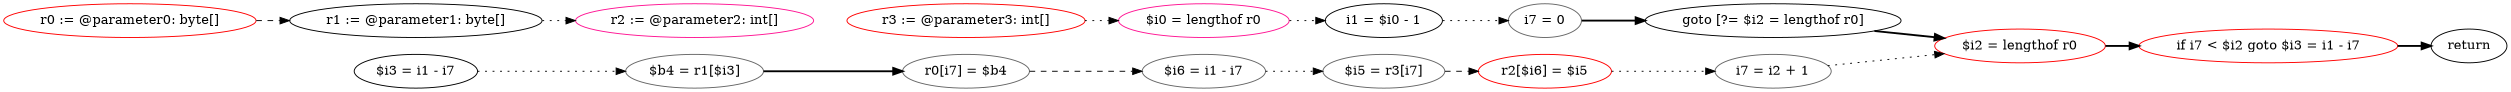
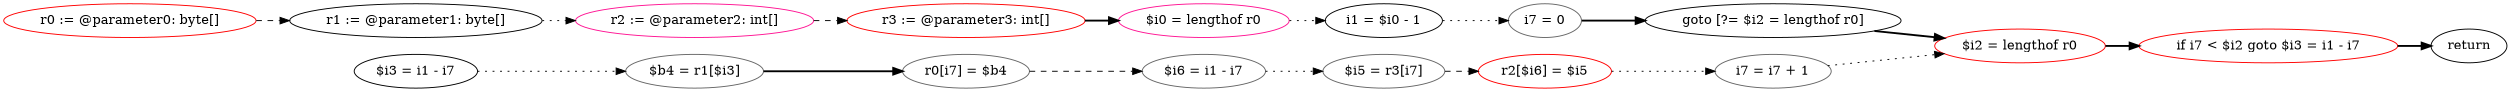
none -> (826, 21)
(1097, 21) -> (1097, 21)
(1773, 71) -> (1773, 71)
